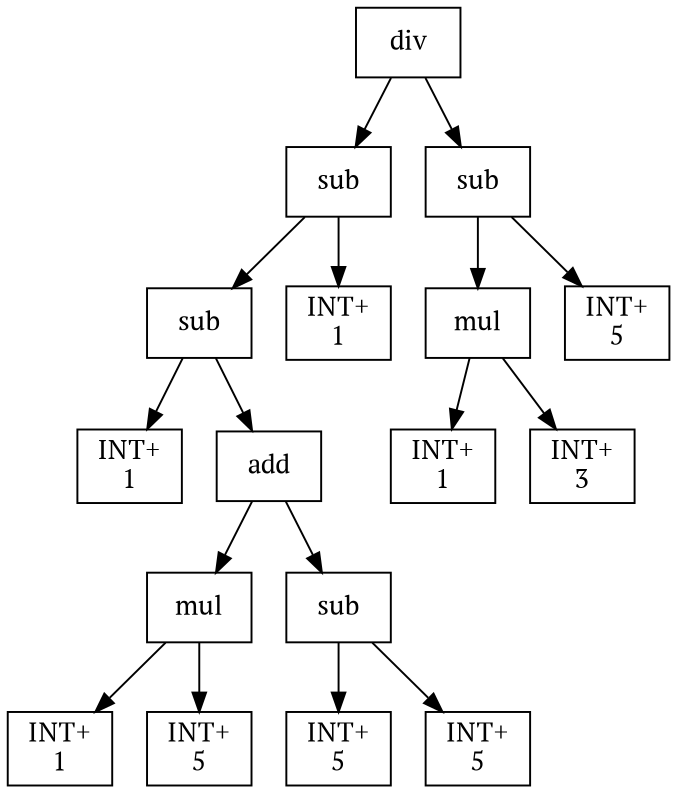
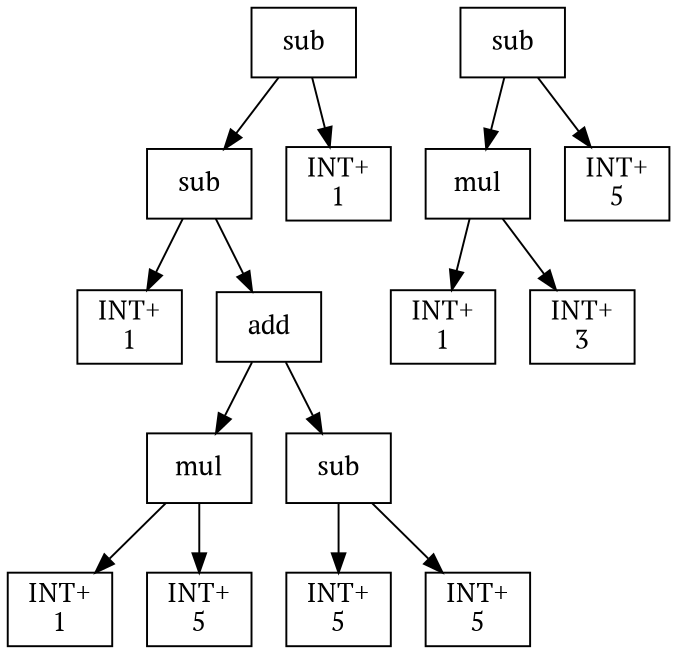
(408, 43) -> none
